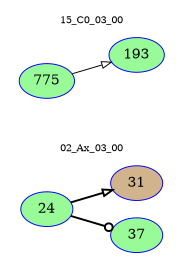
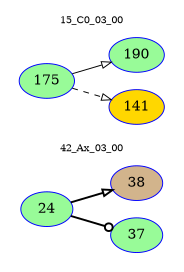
(137, 55) -> (137, 55)
(47, 81) -> (47, 81)
none -> (137, 107)
(92, 149) -> (92, 149)
(137, 183) -> (137, 183)
